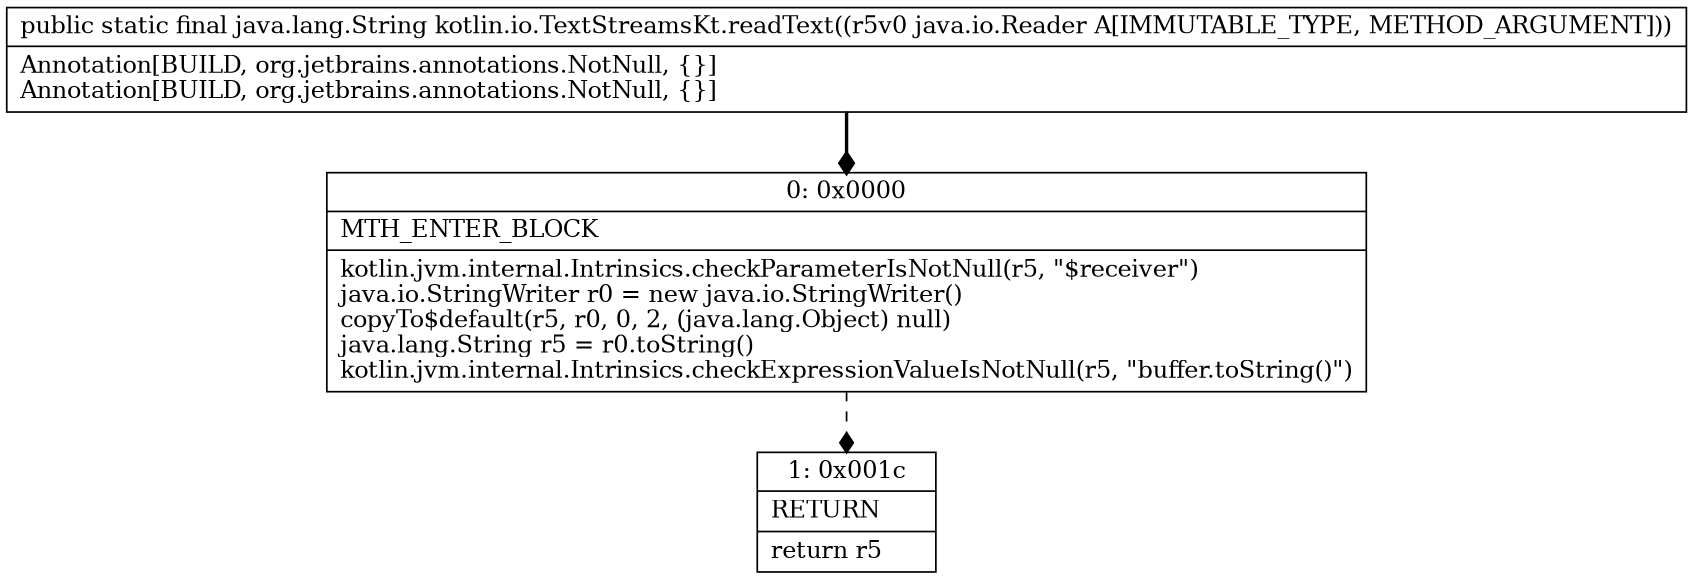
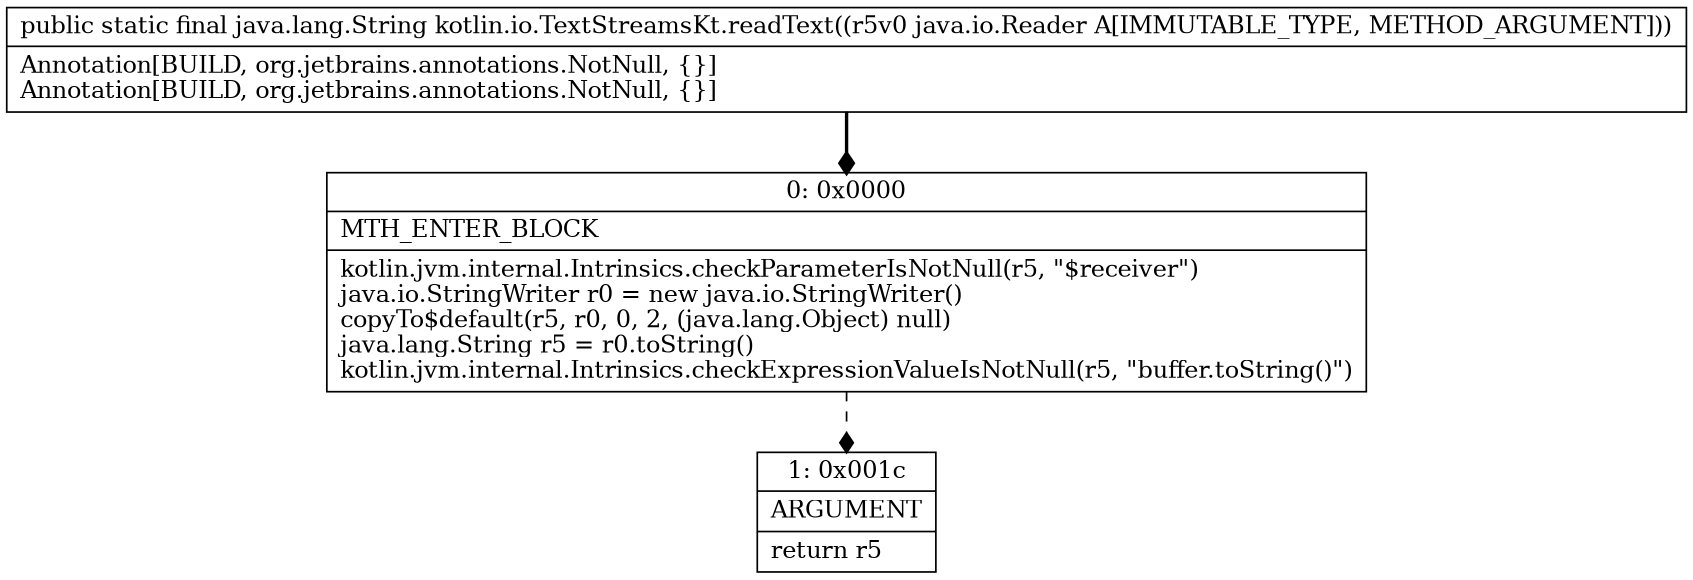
(826, 510) -> (847, 510)
